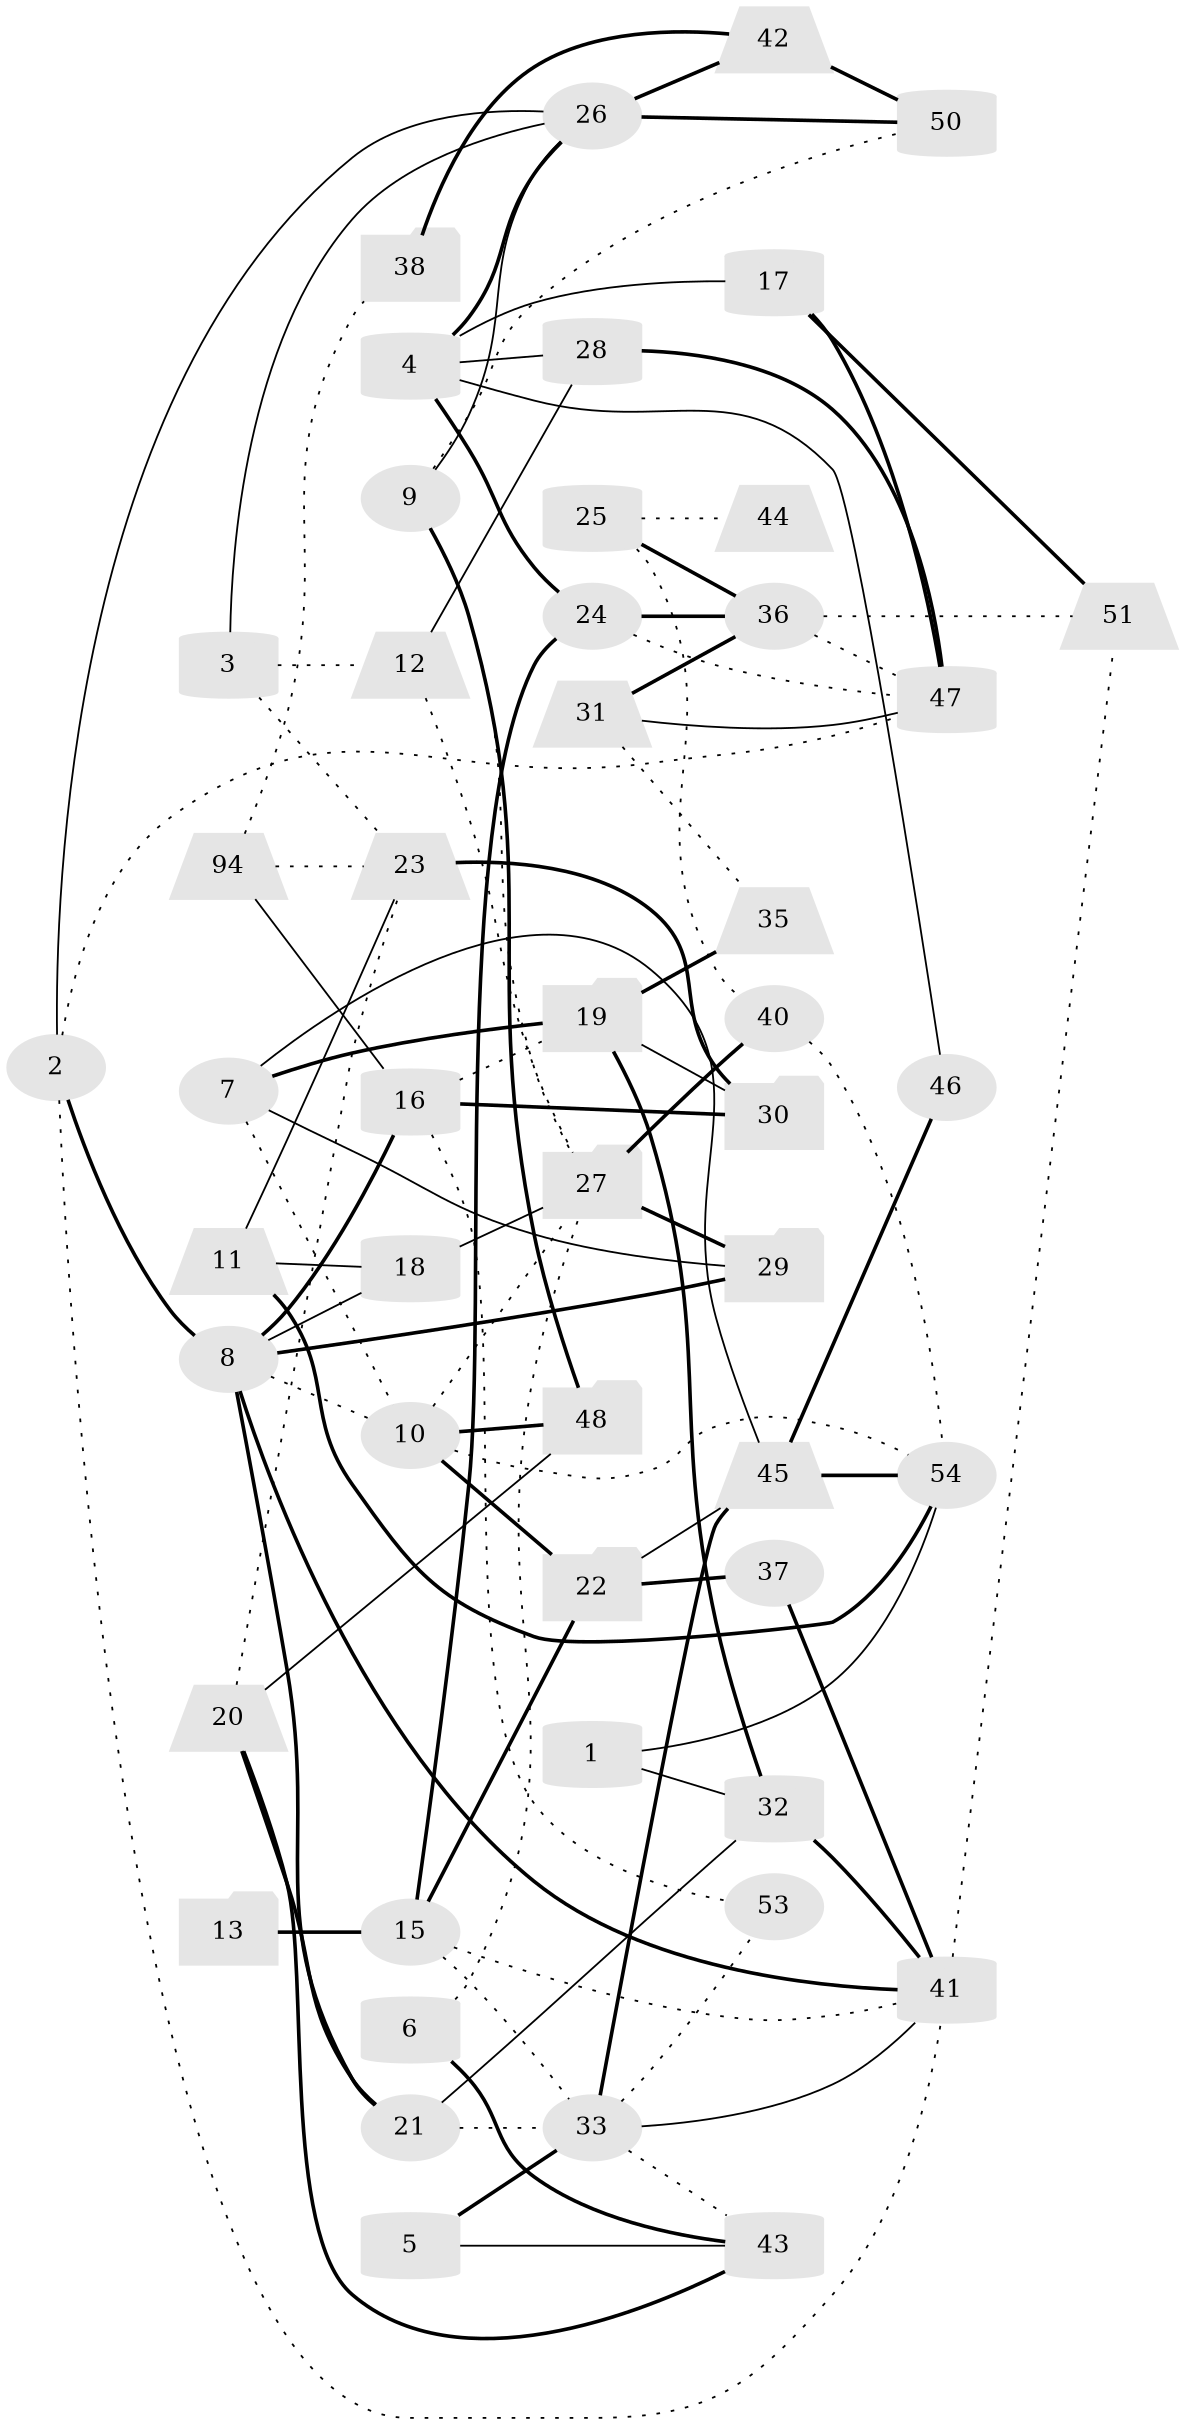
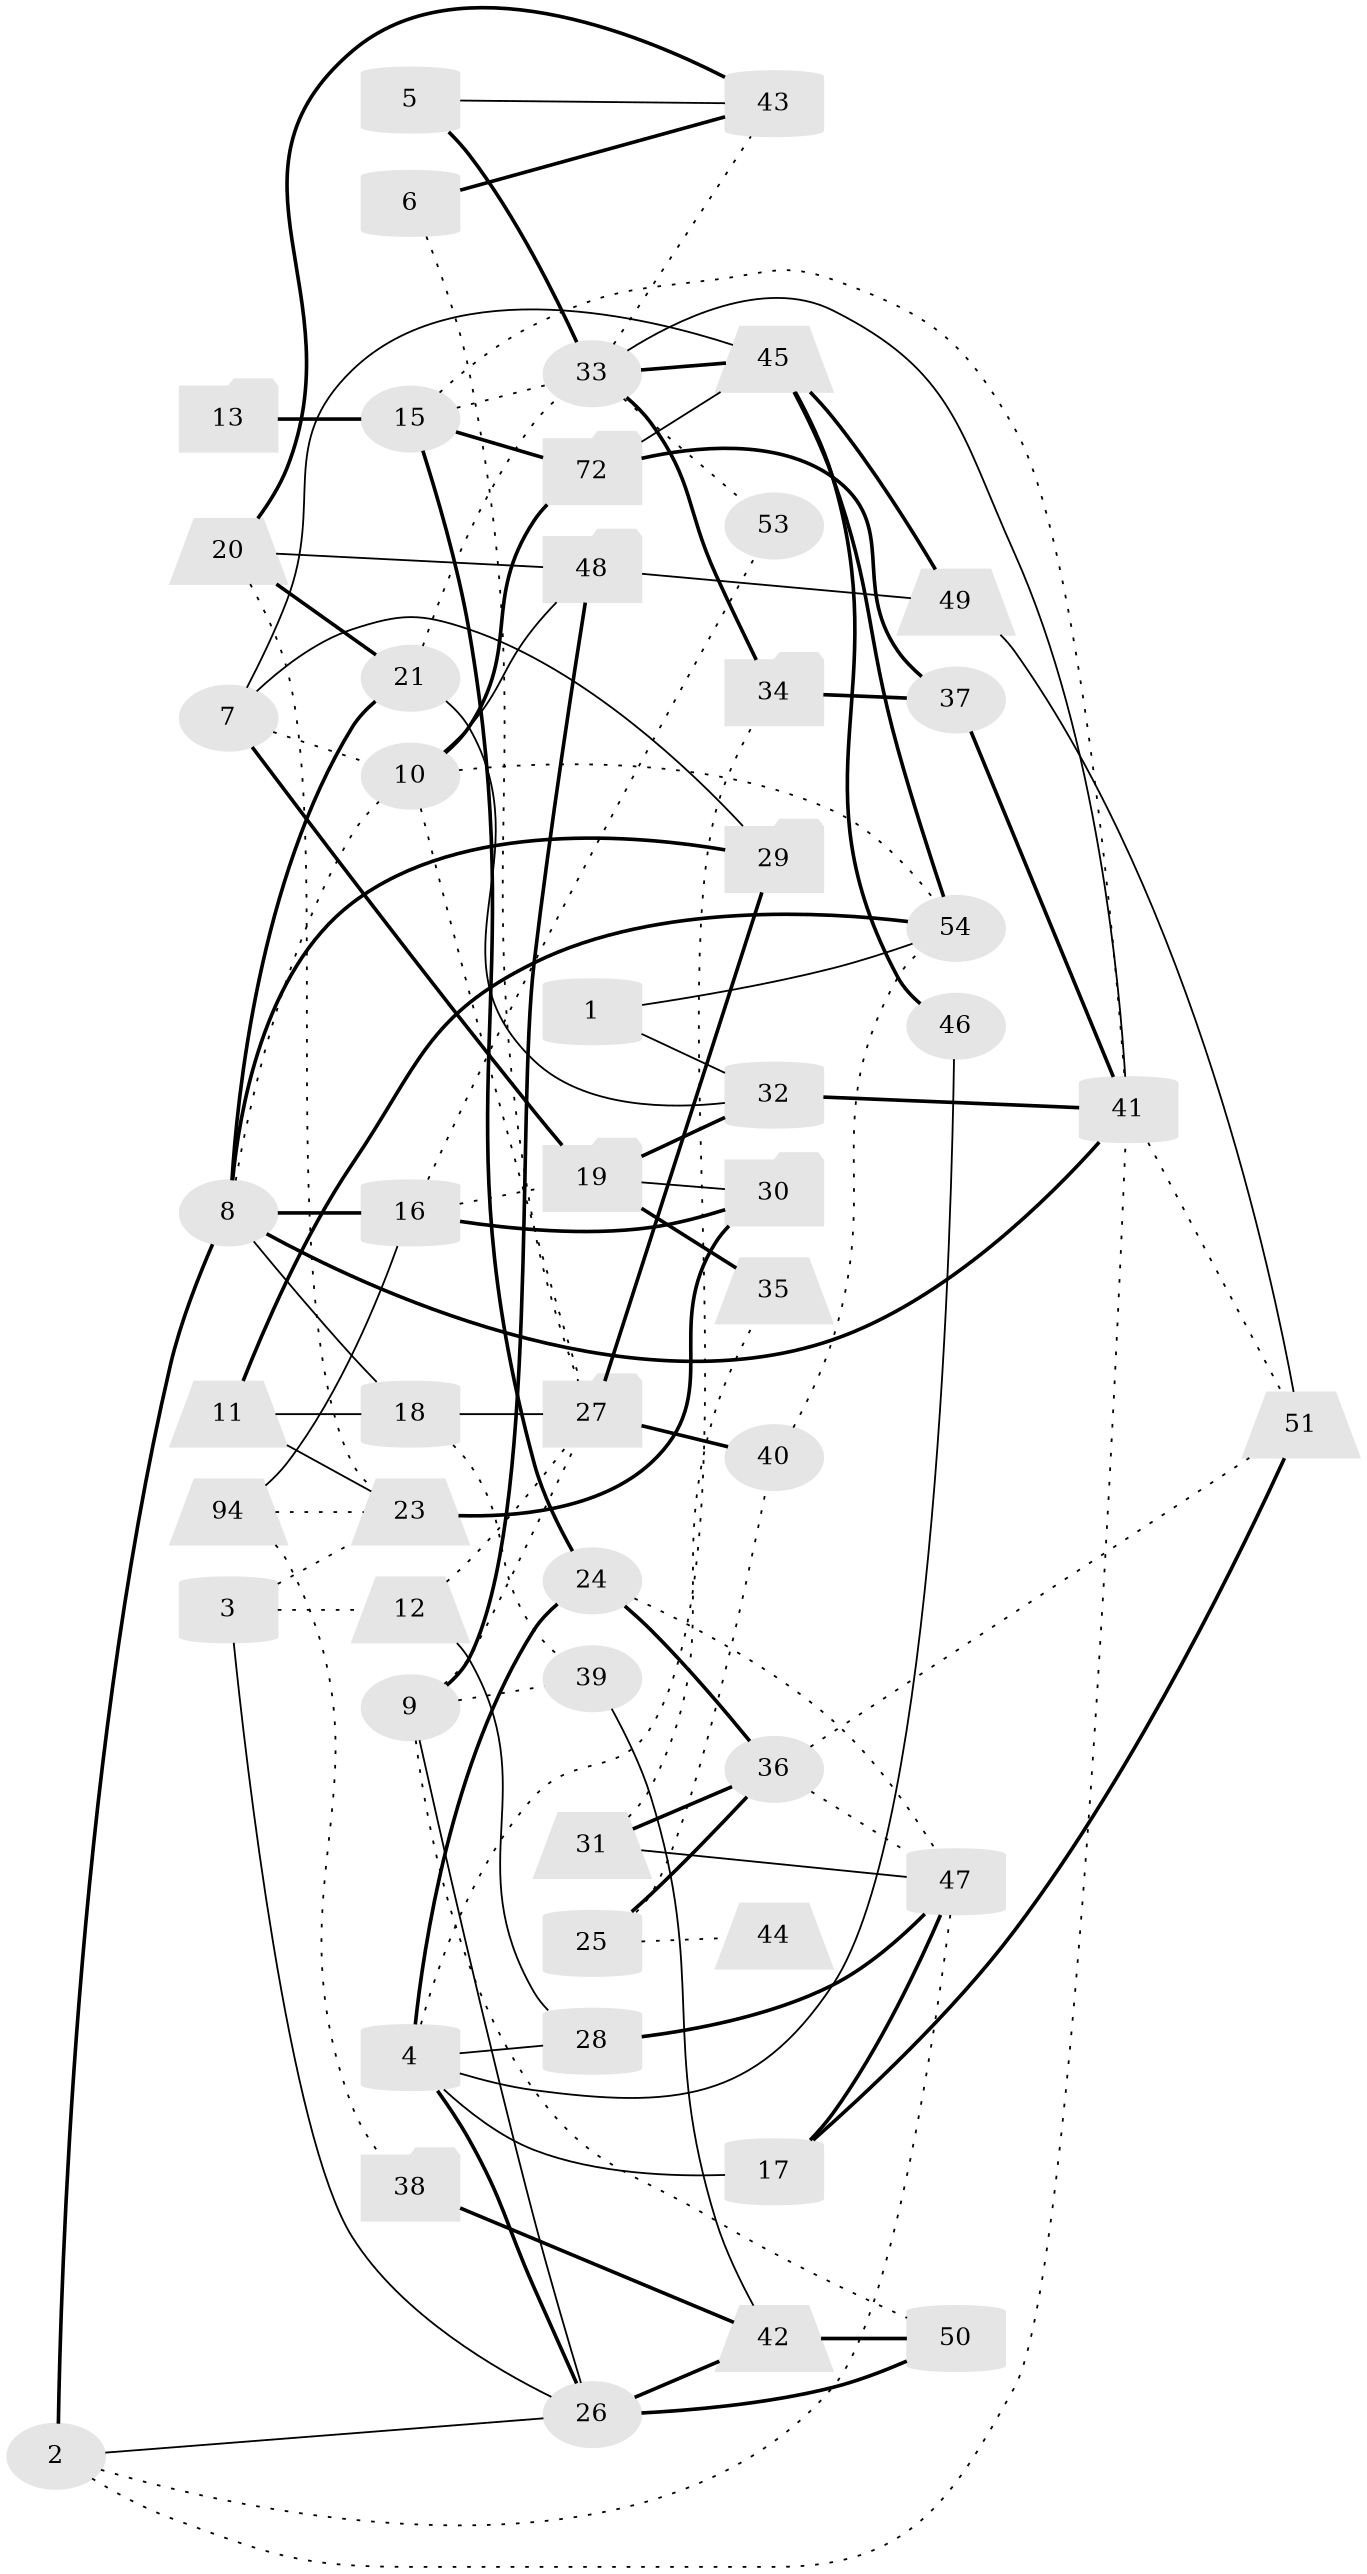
none -> (956, 602)
none -> (774, 693)
(501, 1428) -> (526, 638)
(592, 1588) -> (592, 472)
none -> (592, 1679)
